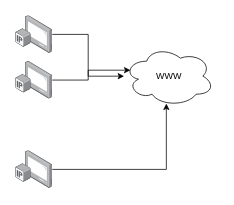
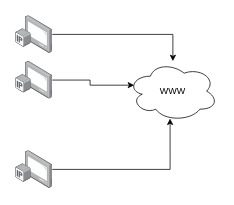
(169, 76) -> (173, 91)
